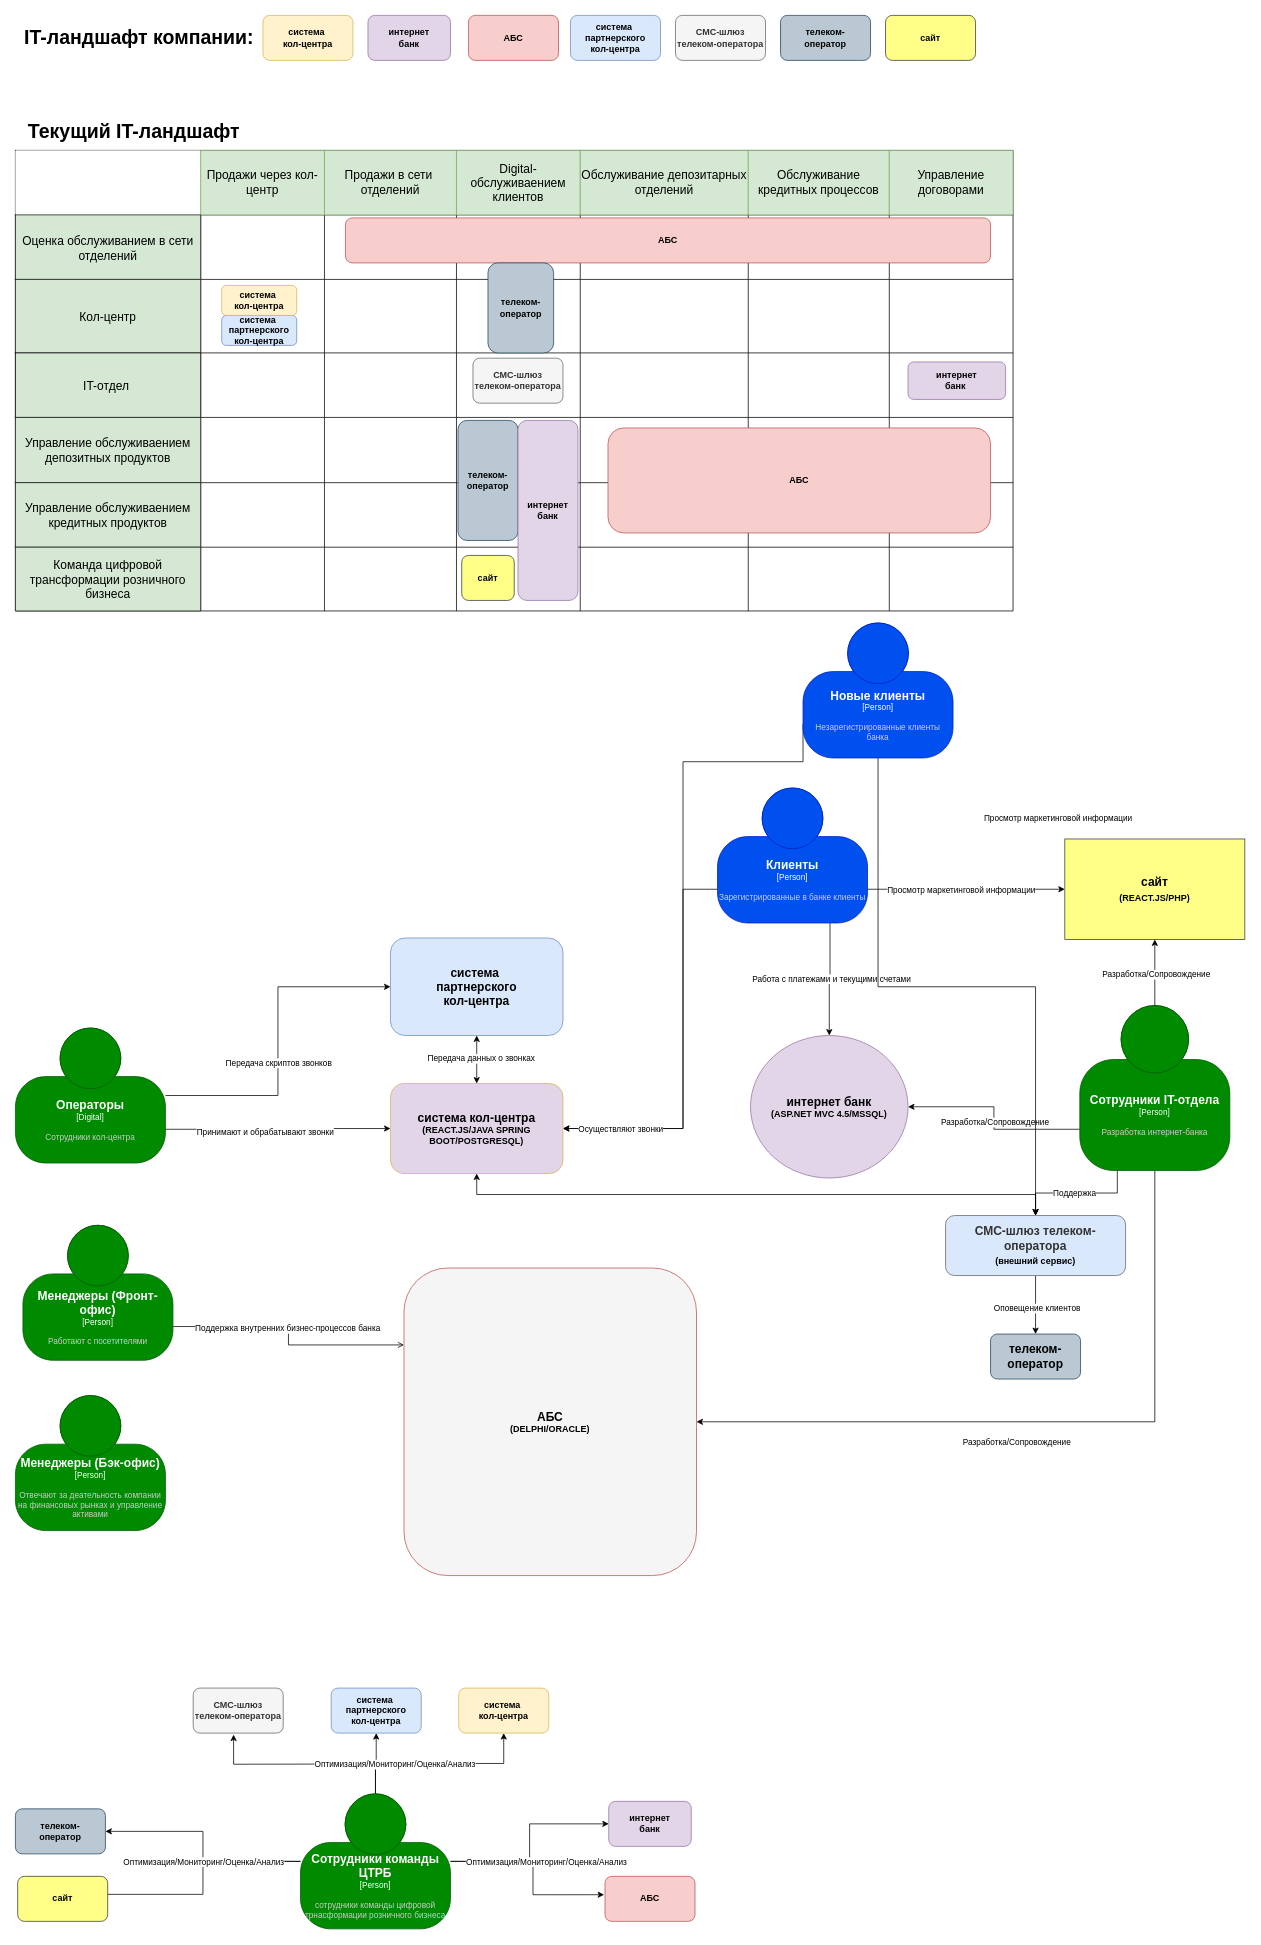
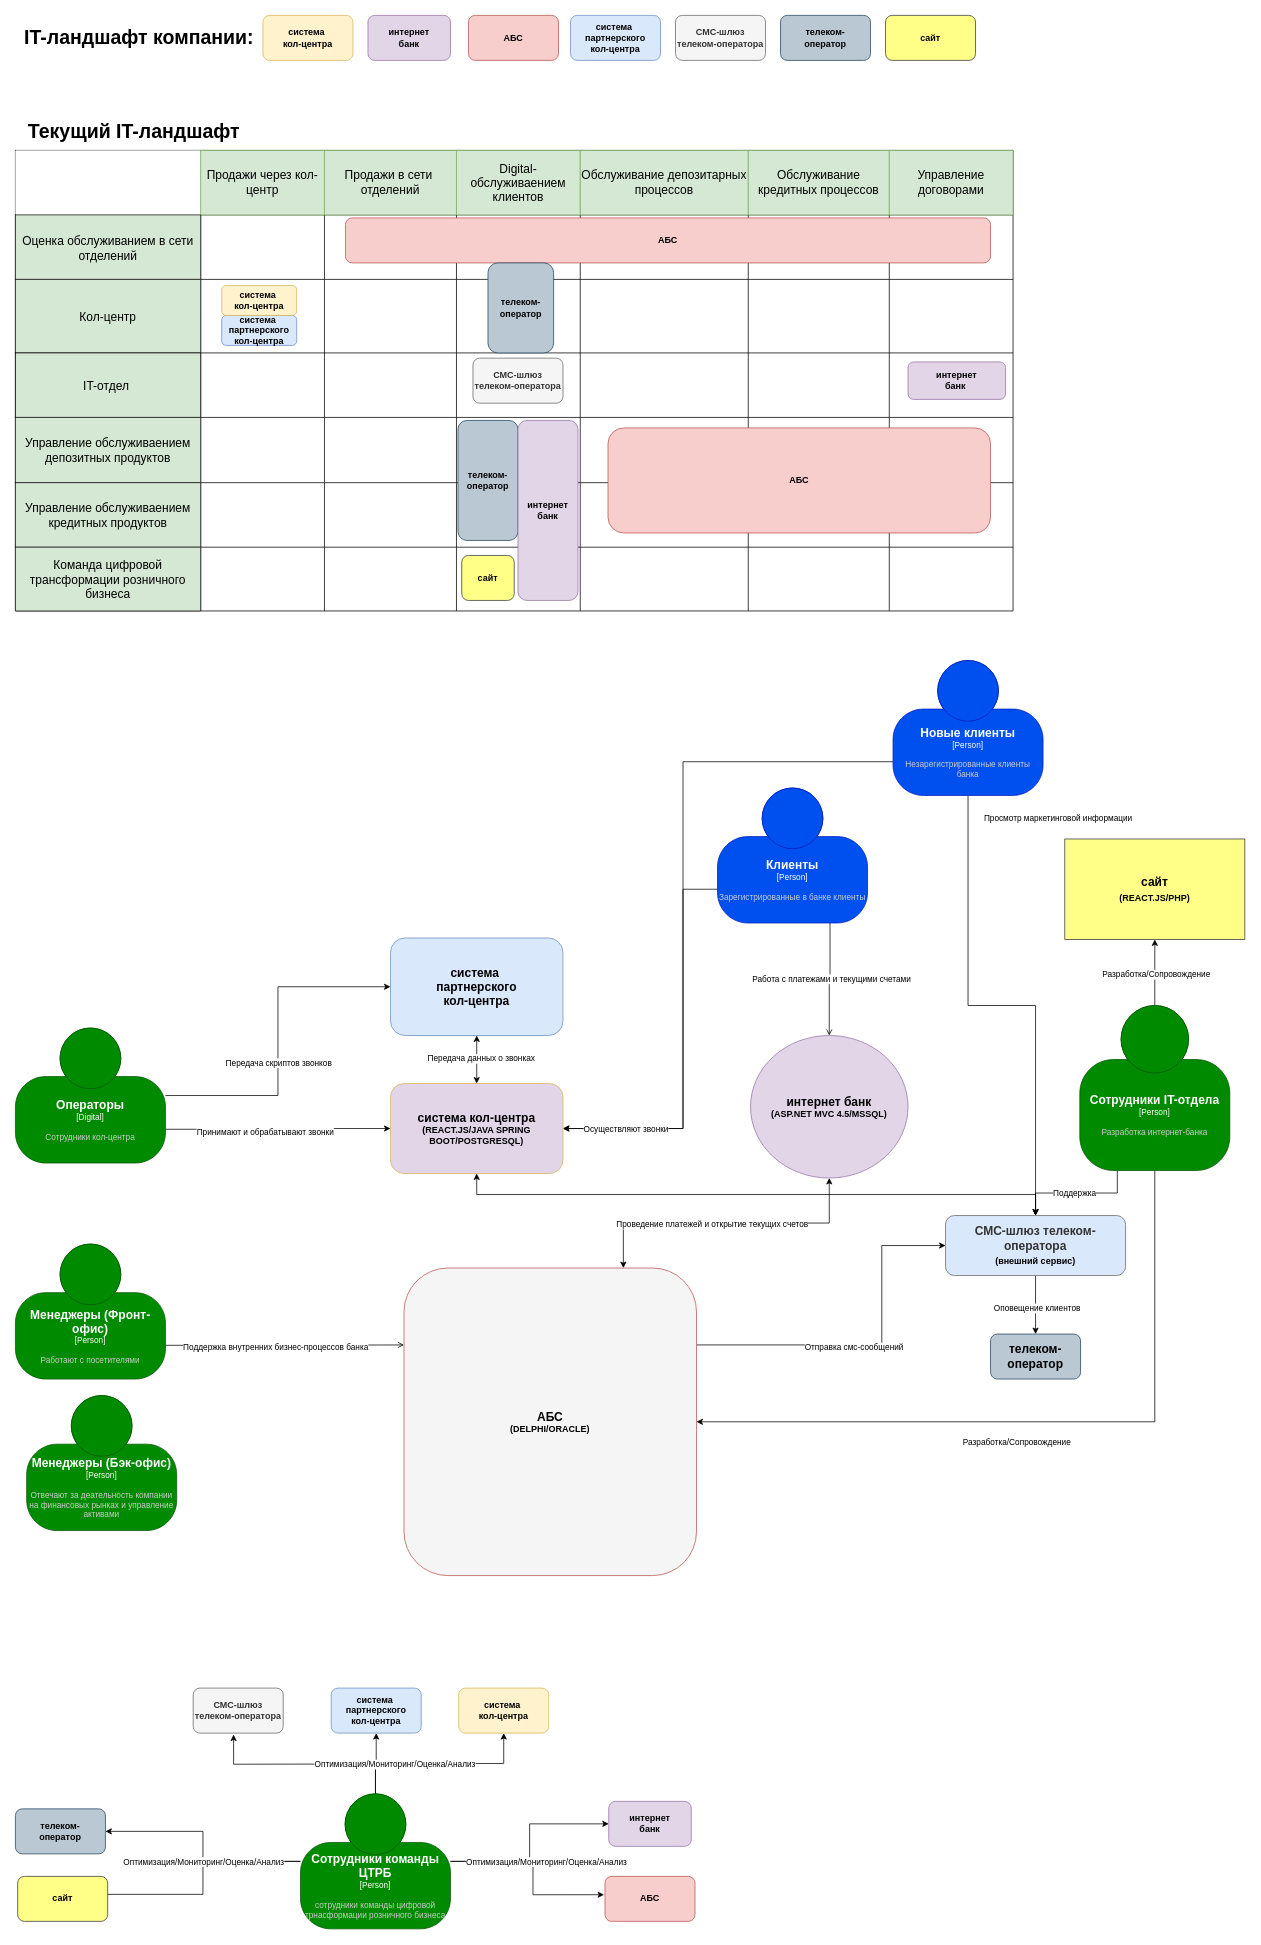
(664, 183) -> (664, 183)
(878, 690) -> (968, 728)
(964, 889) -> none
(829, 1029) -> (829, 1030)
(1031, 1129) -> none
none -> (696, 1223)
(98, 1293) -> (90, 1311)
none -> (882, 1306)
(90, 1463) -> (102, 1463)
